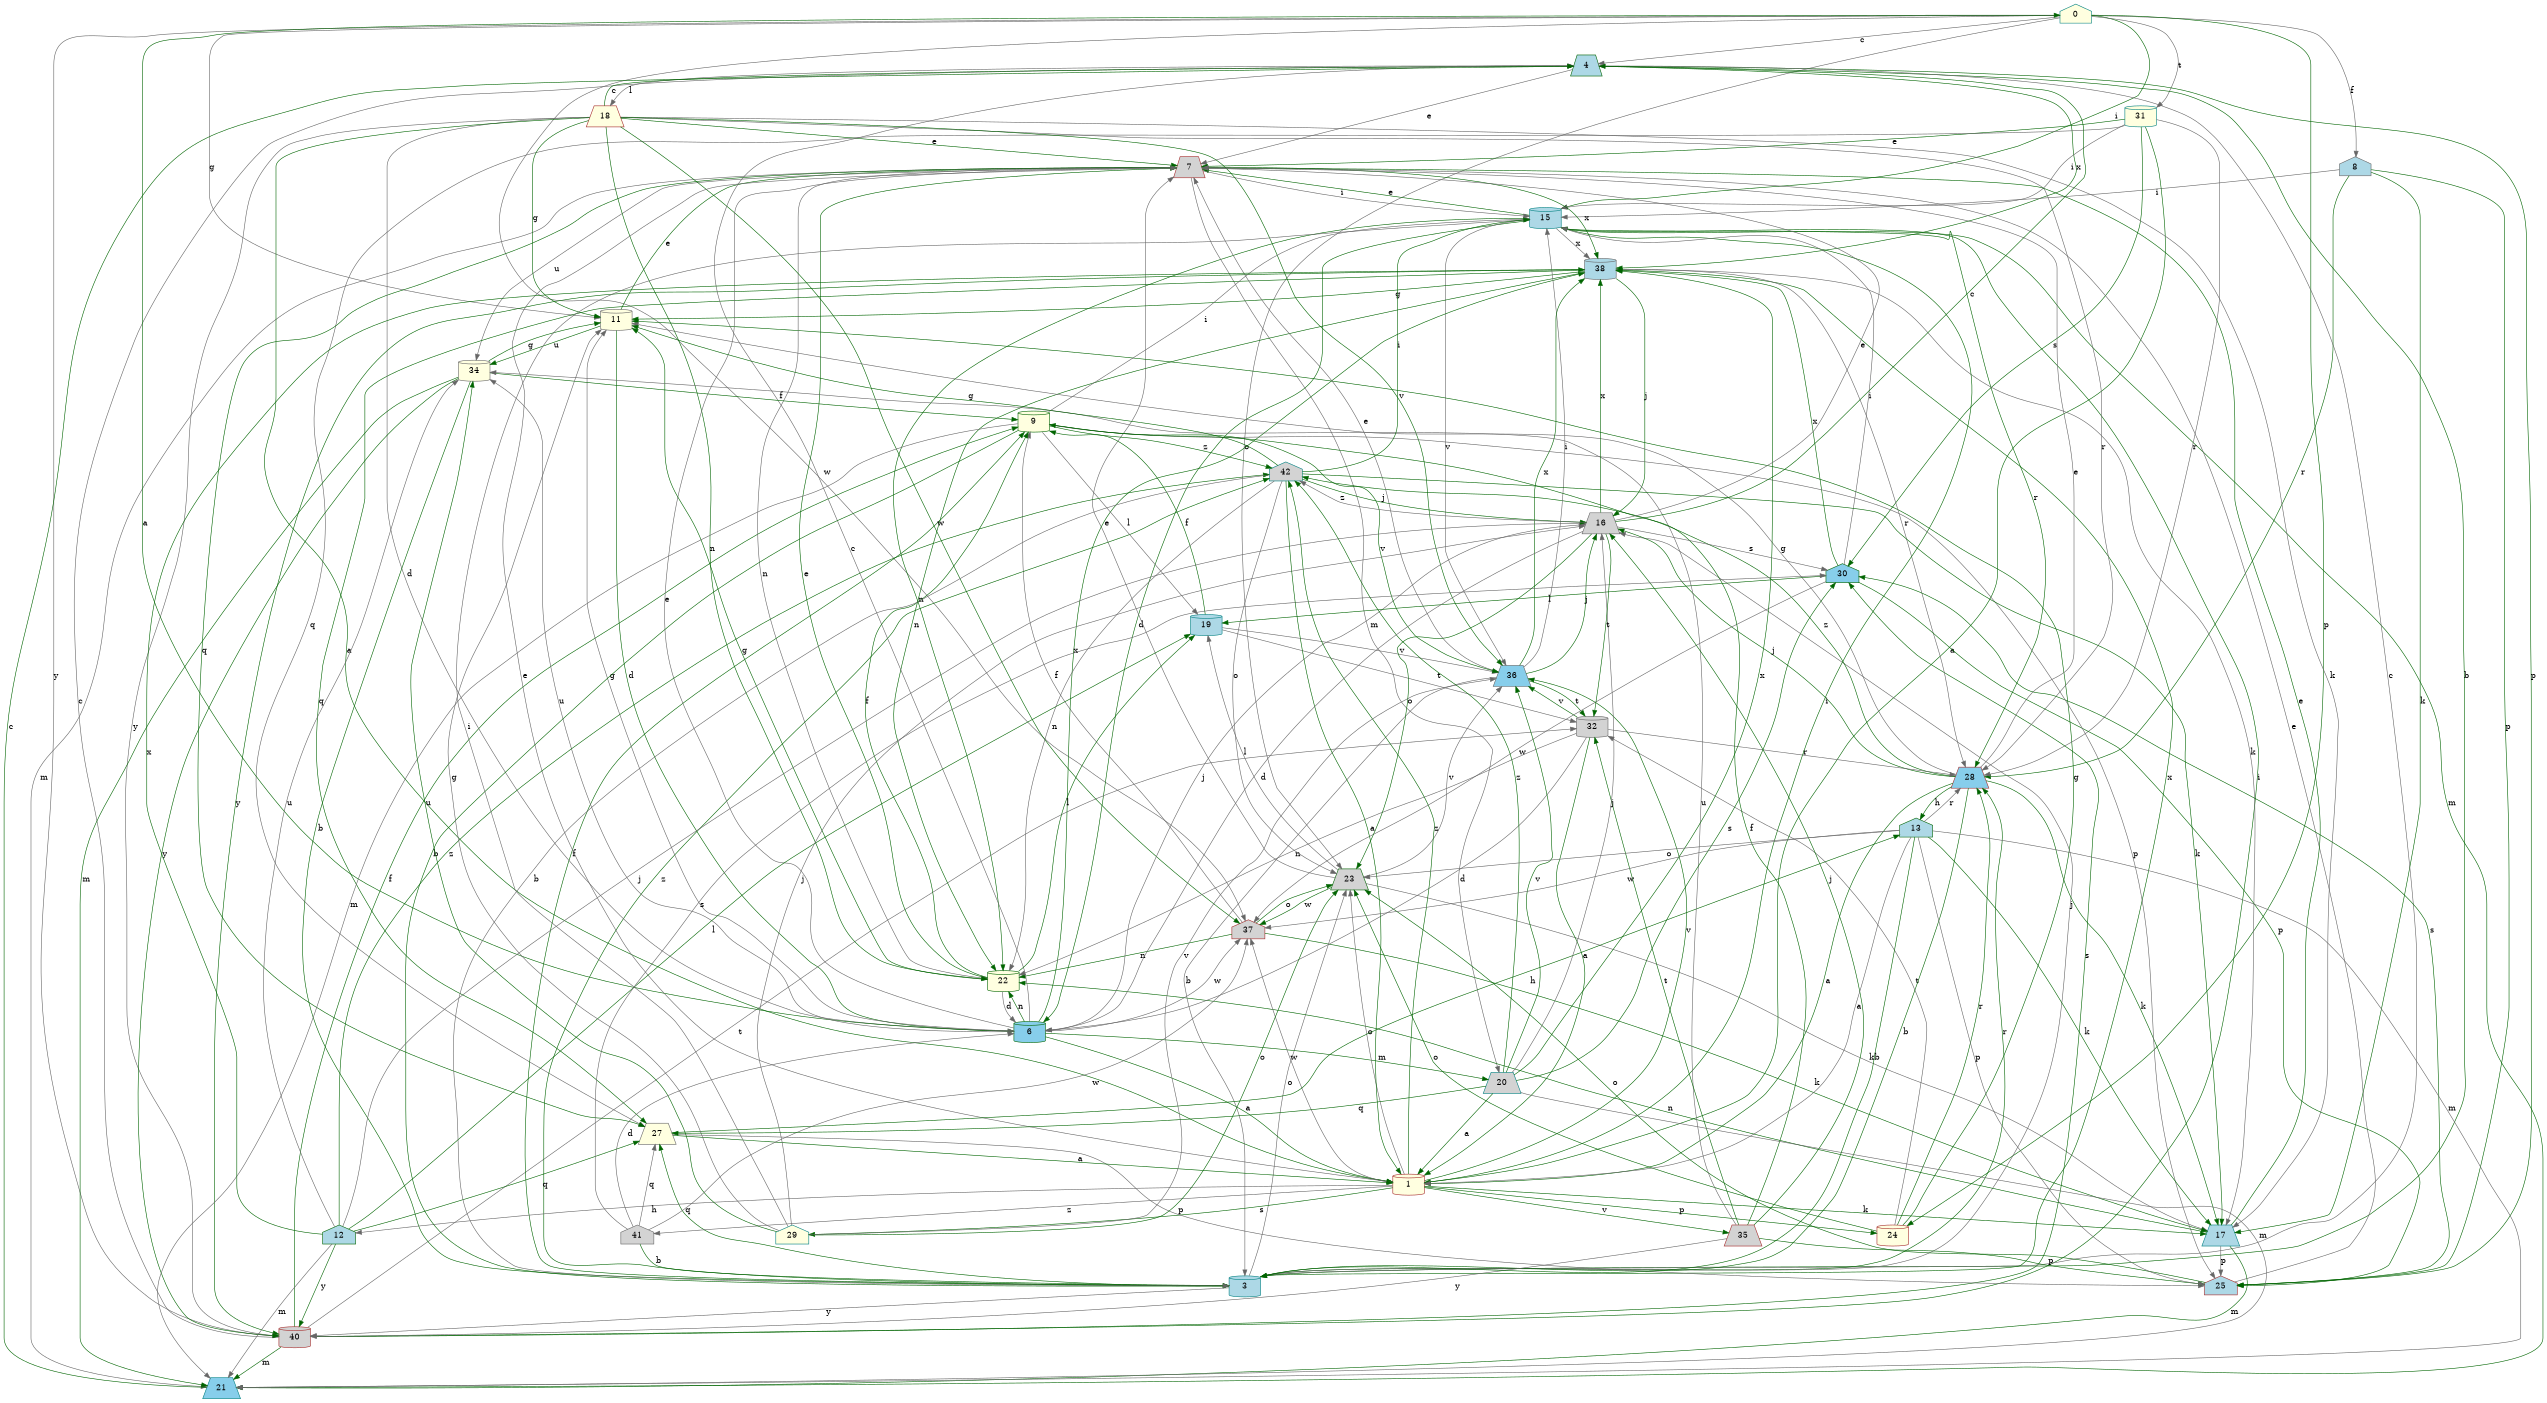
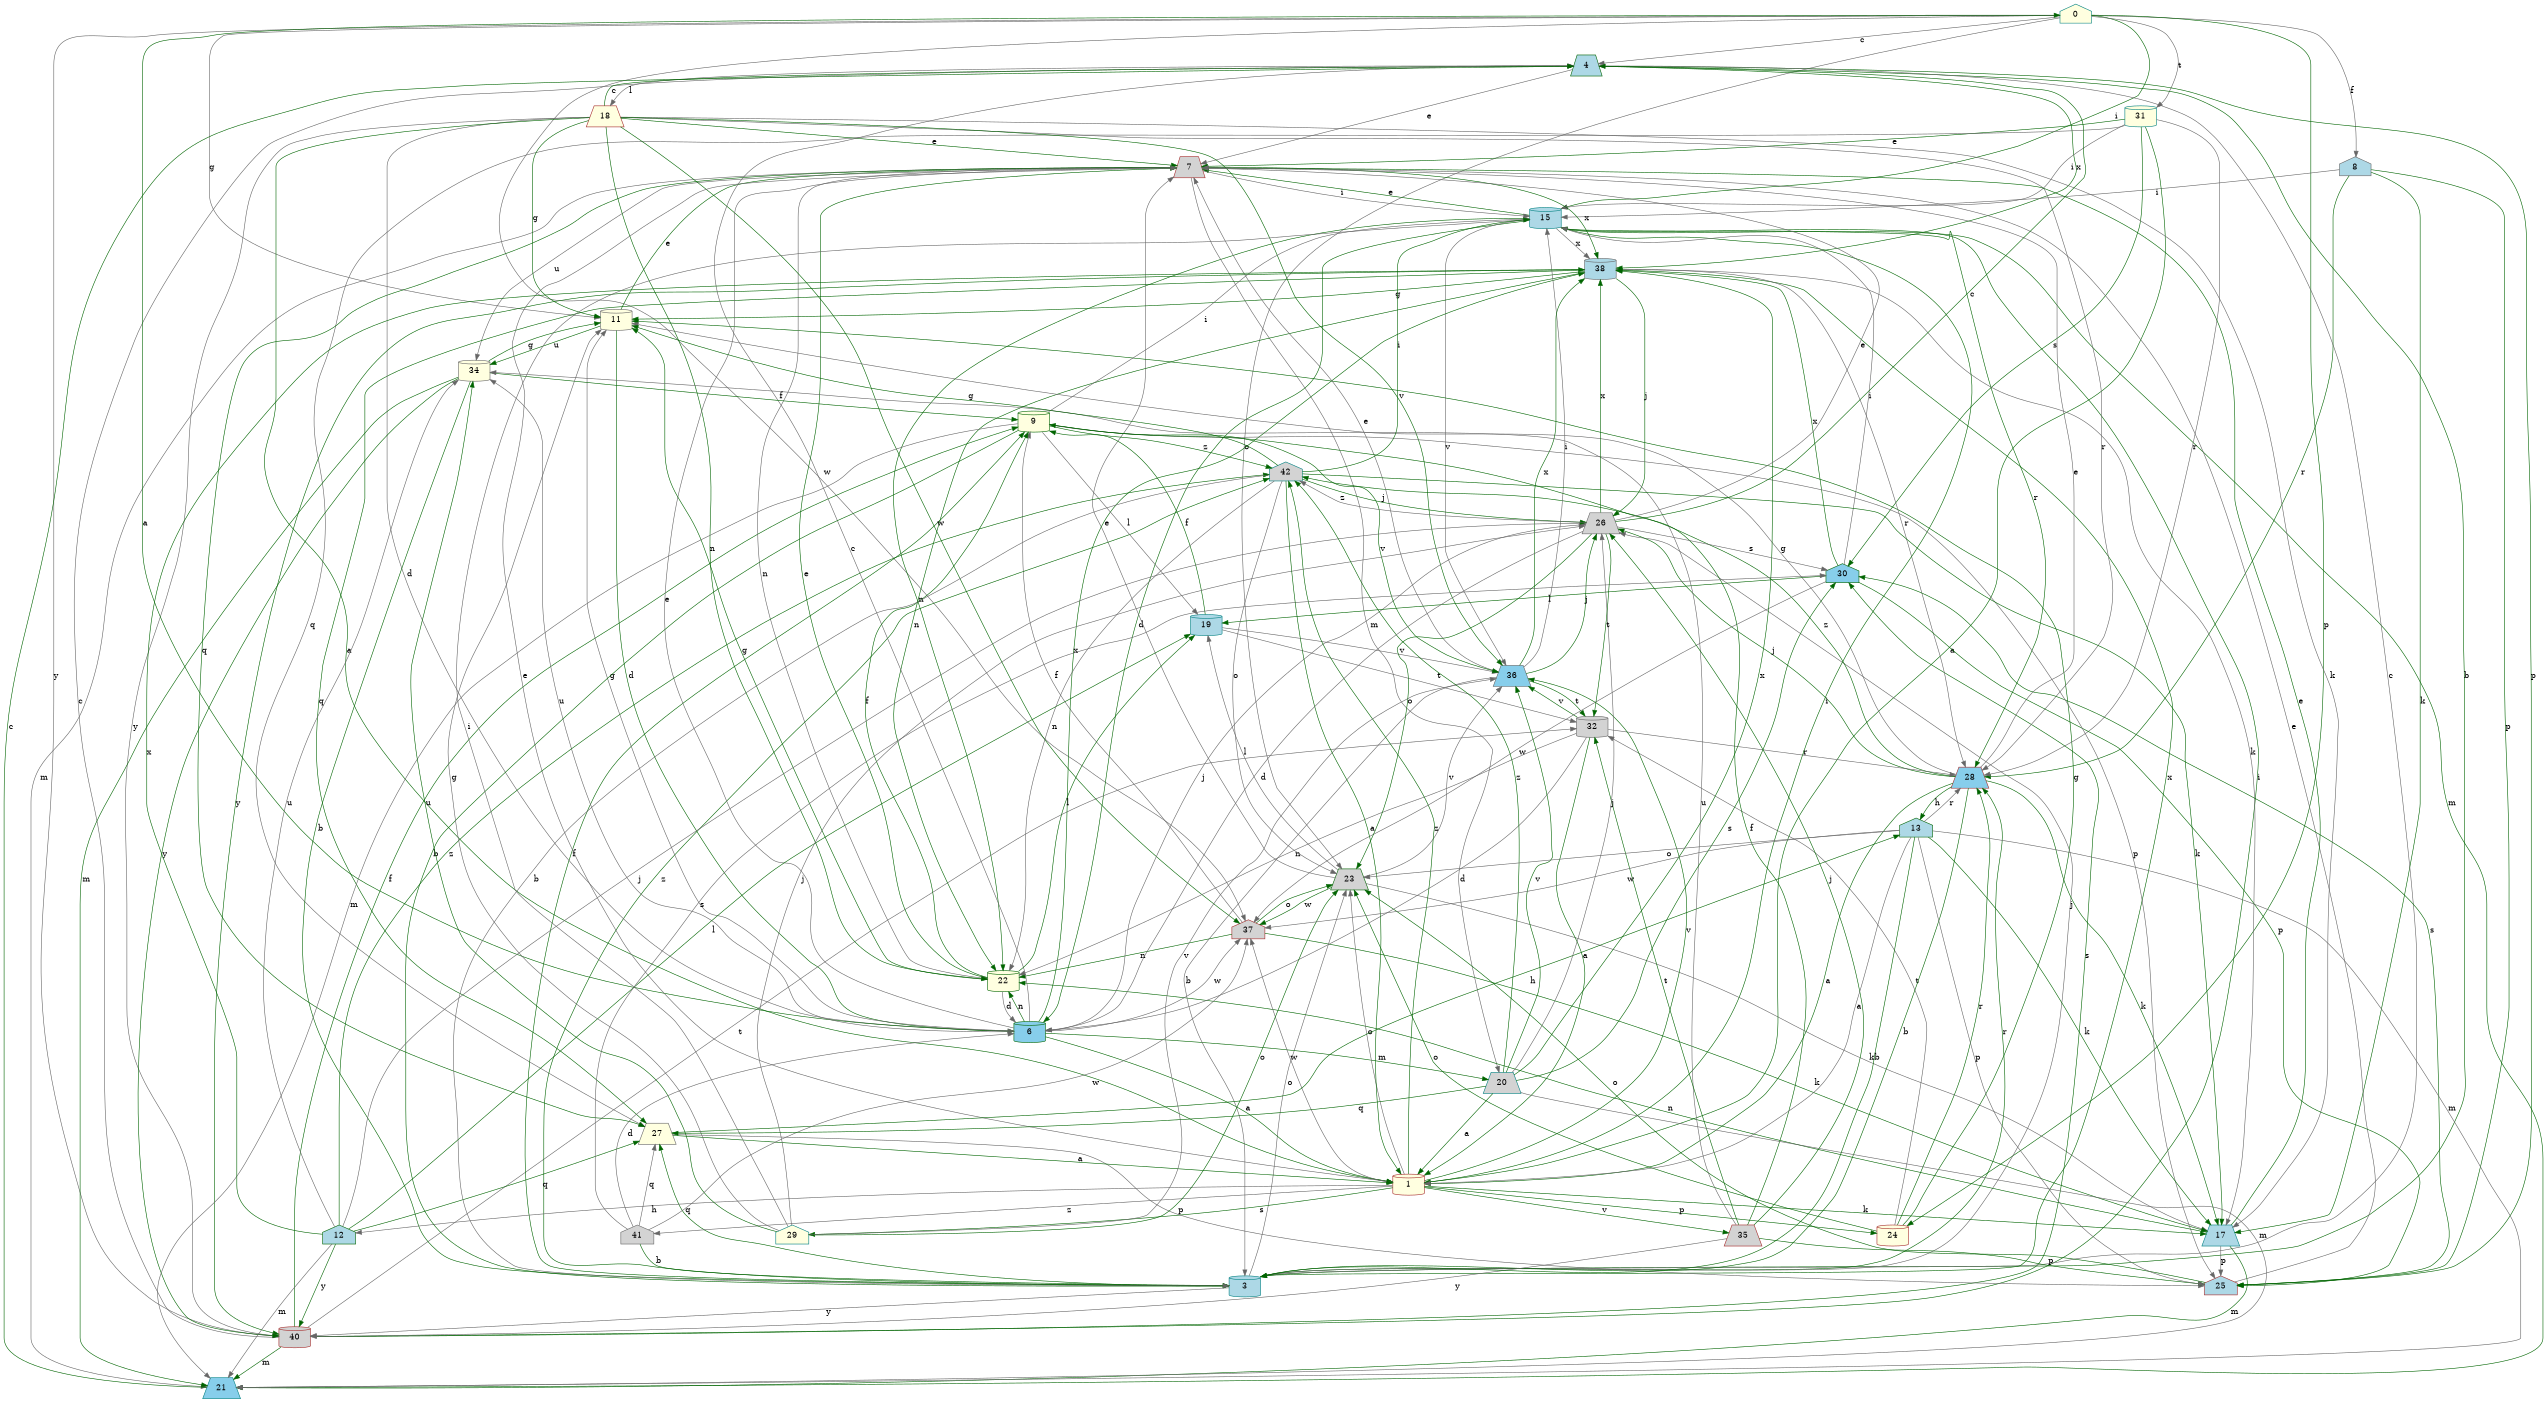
(1601, 523) -> (1601, 523)
